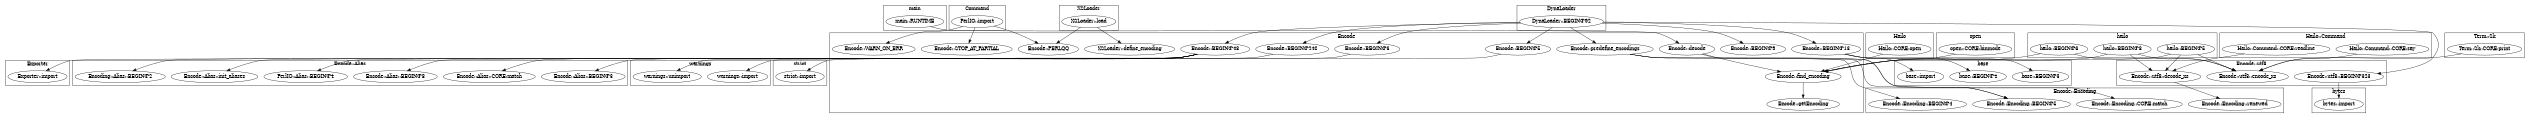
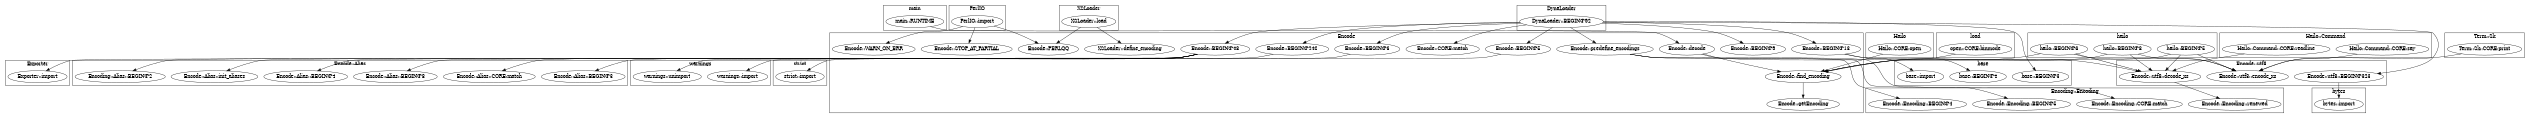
(977, 9) -> (977, 9)
(1975, 37) -> (1975, 37)
none -> (1443, 49)
(1938, 58) -> (1830, 23)
(1859, 59) -> (1919, 60)
none -> (2107, 62)
(306, 77) -> (306, 77)
(2075, 92) -> (2075, 92)
